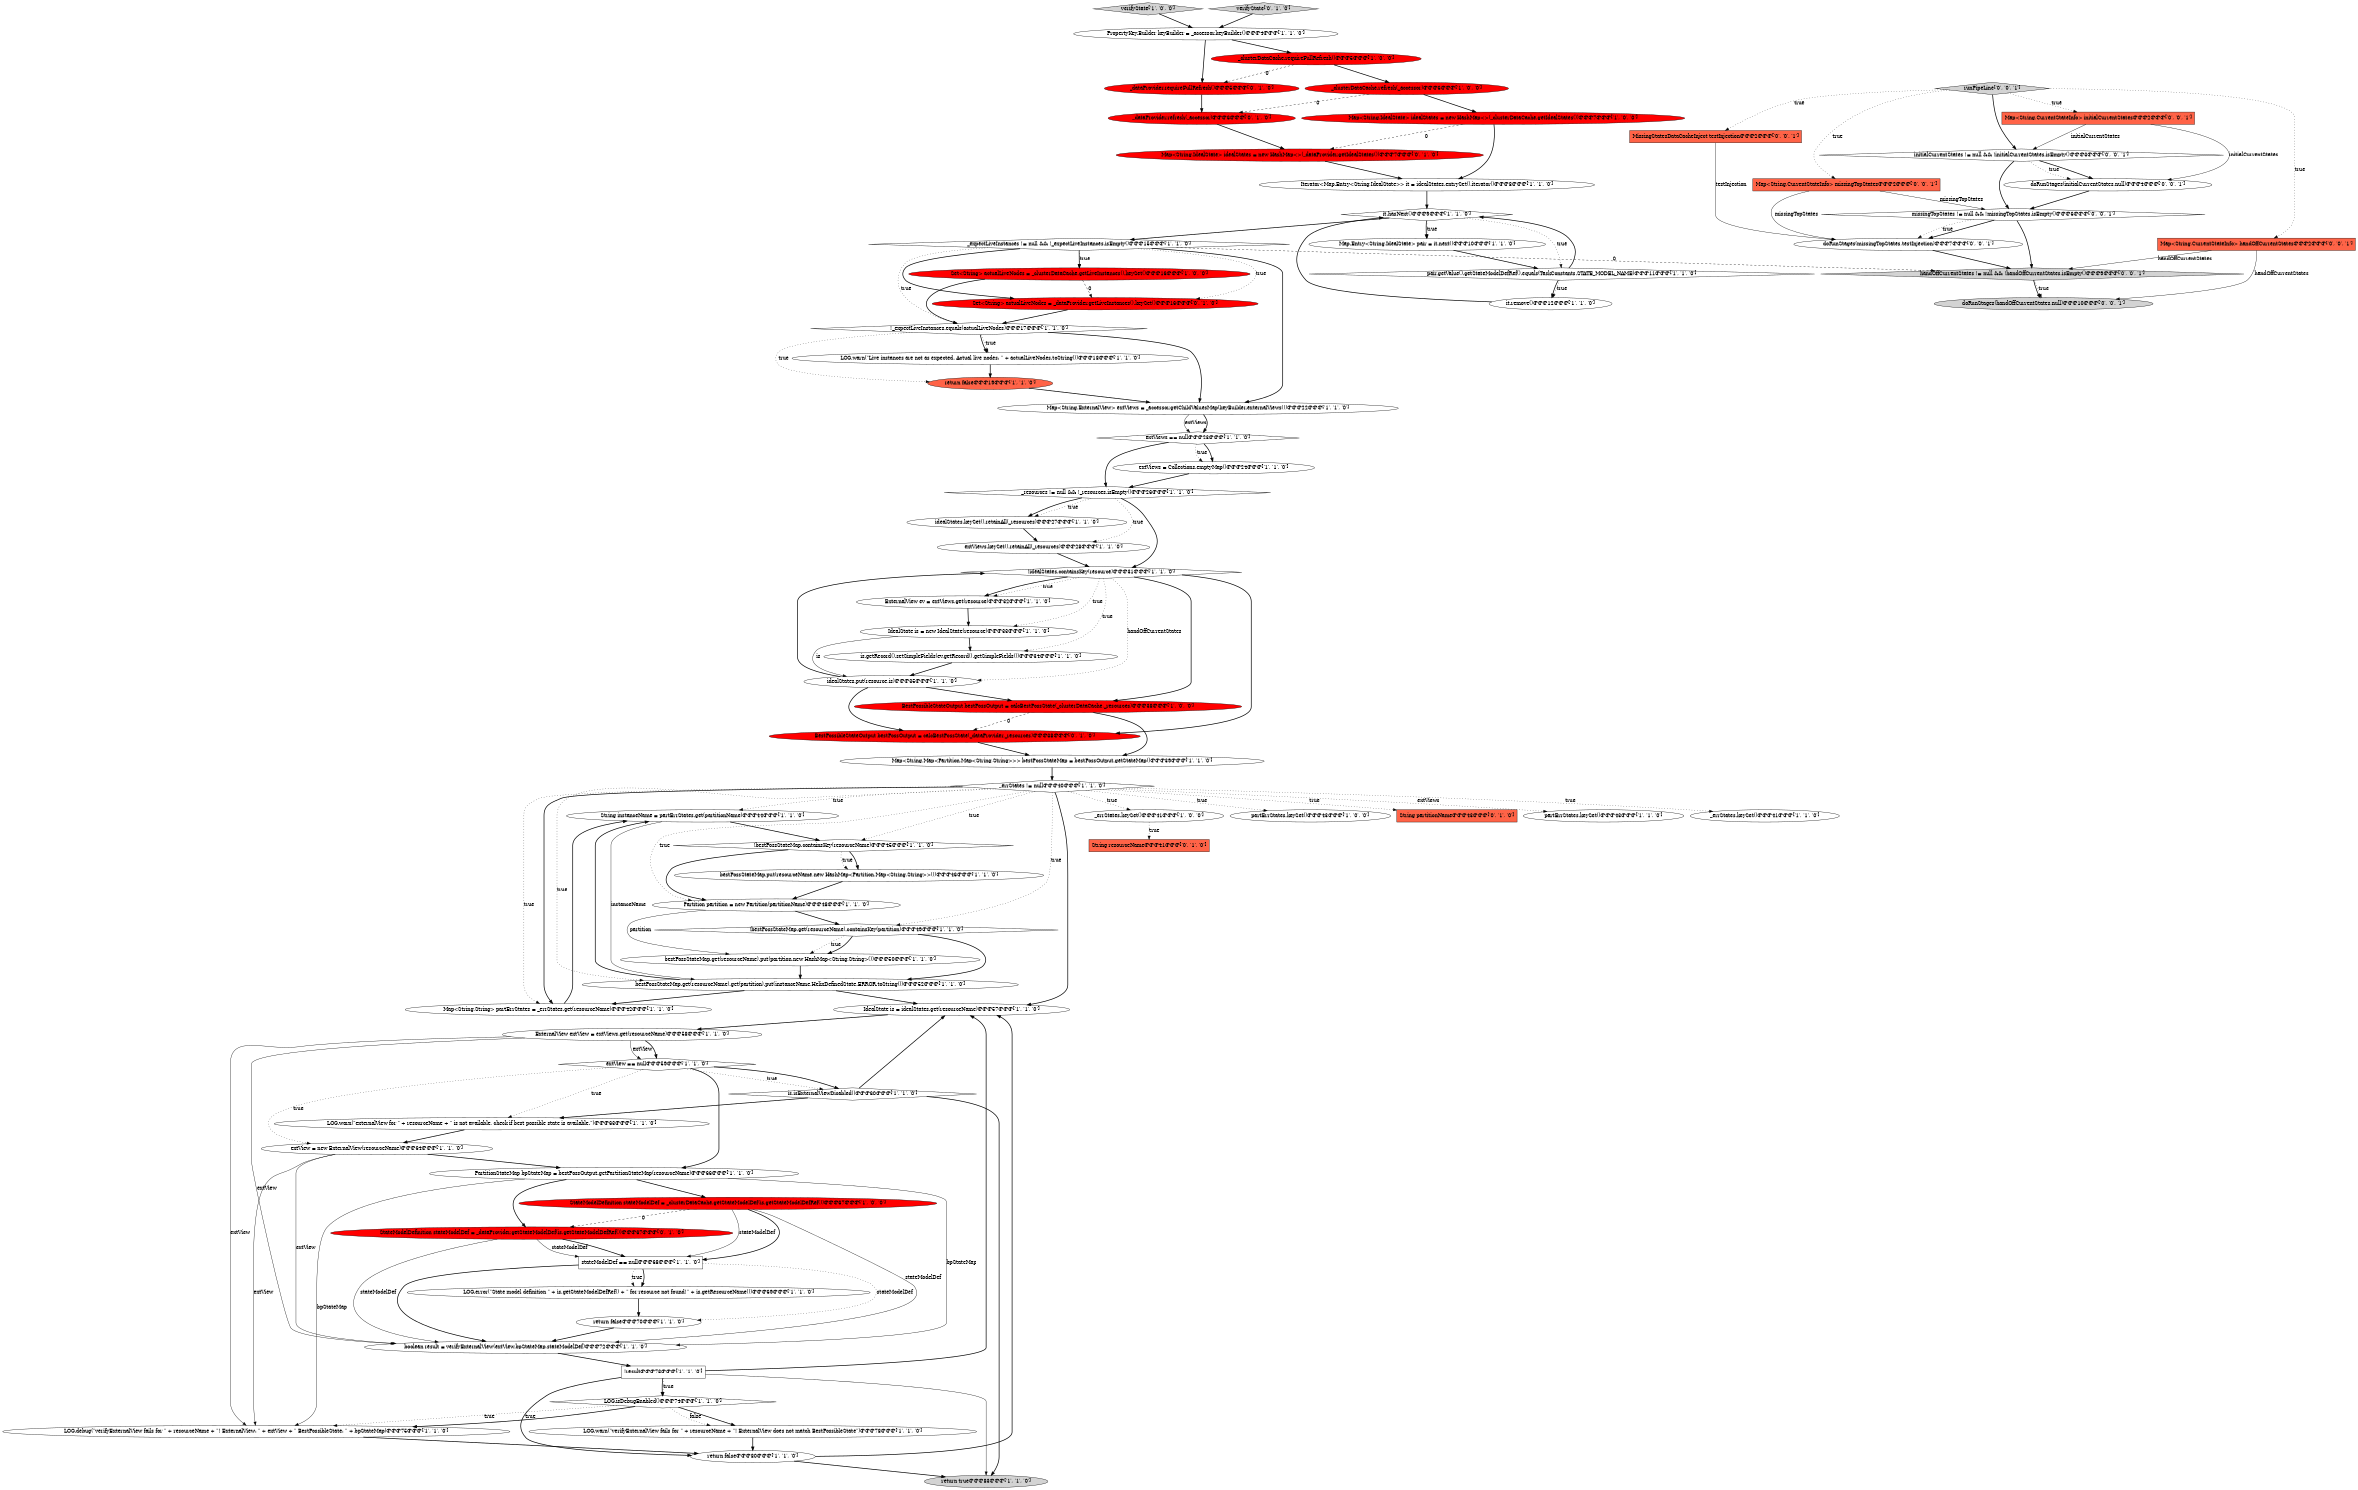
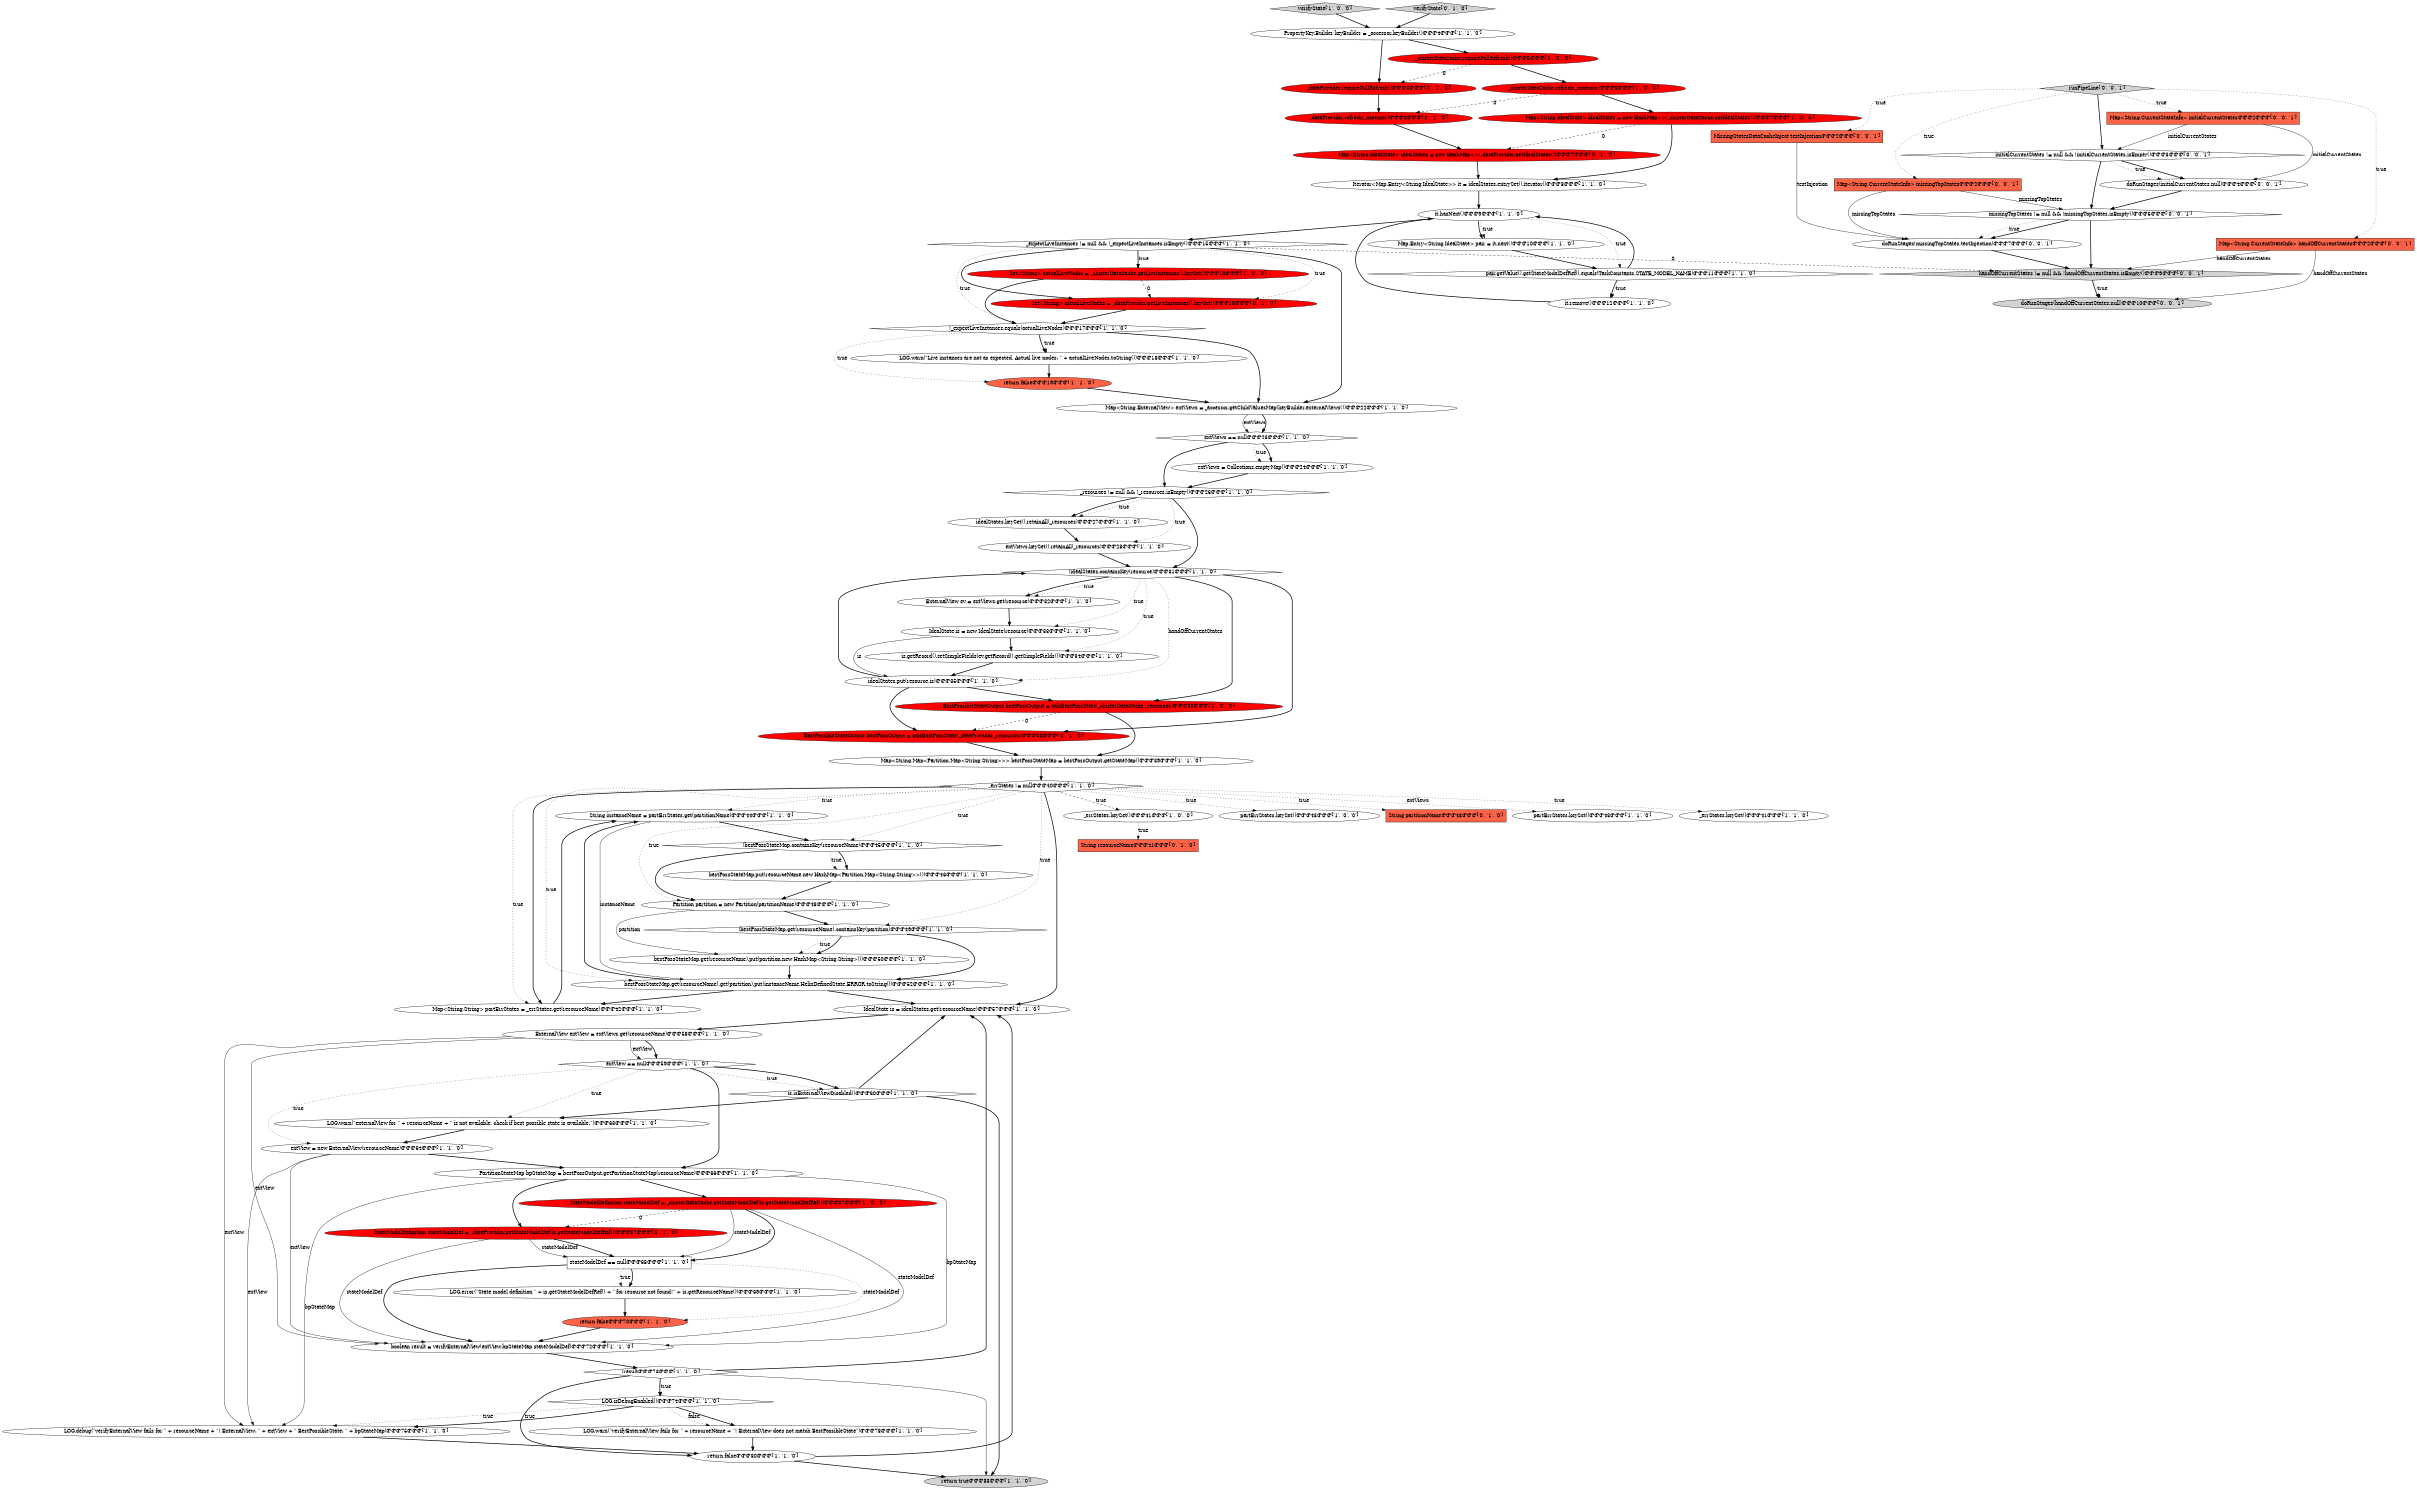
(1427, 215) -> (1479, 215)
(1098, 800) -> (1087, 800)
(639, 1322) -> (625, 1322)
(663, 1372) -> (661, 1372)
